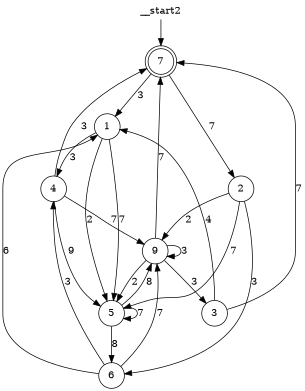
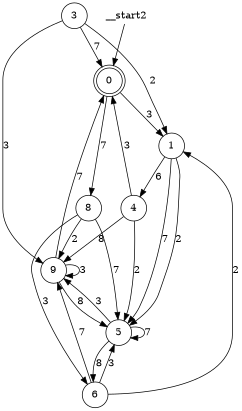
(161, 62) -> (109, 81)
(73, 158) -> (159, 177)
(241, 189) -> (89, 208)
(114, 220) -> (102, 239)
(209, 220) -> (153, 81)
(6, 251) -> (236, 270)
(72, 251) -> (137, 270)
(183, 279) -> (3, 132)
(135, 282) -> (81, 301)
(149, 282) -> (99, 301)
(66, 291) -> (106, 367)
